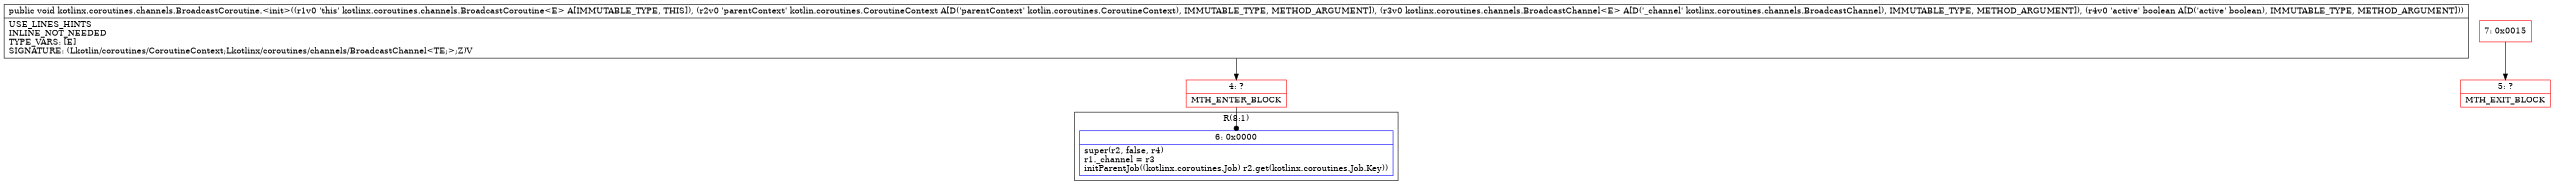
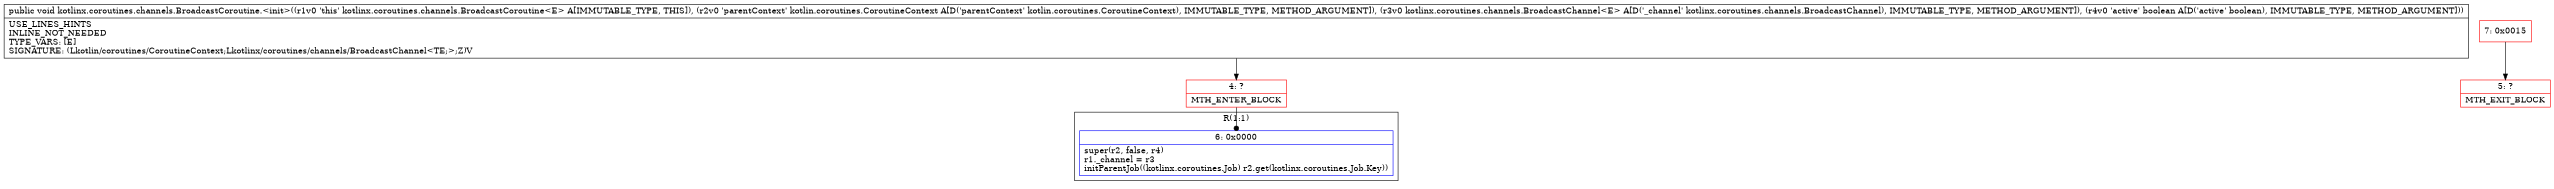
(1236, 119) -> (1236, 119)
